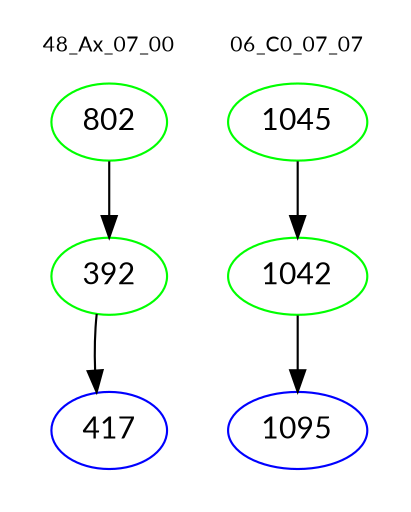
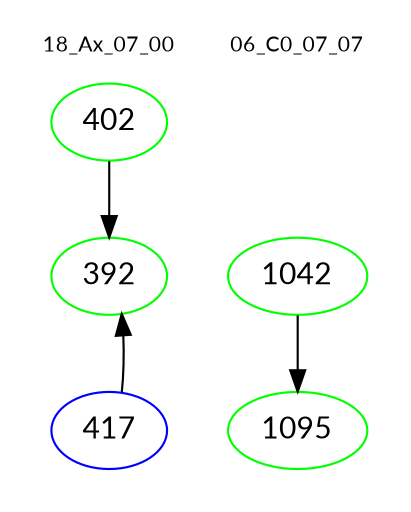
(109, 46) -> (109, 46)
(109, 122) -> (109, 122)
(298, 122) -> none
(95, 342) -> (124, 364)
(298, 430) -> (298, 430)
